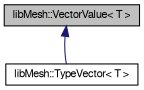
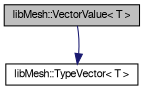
(65, 50) -> (79, 40)
